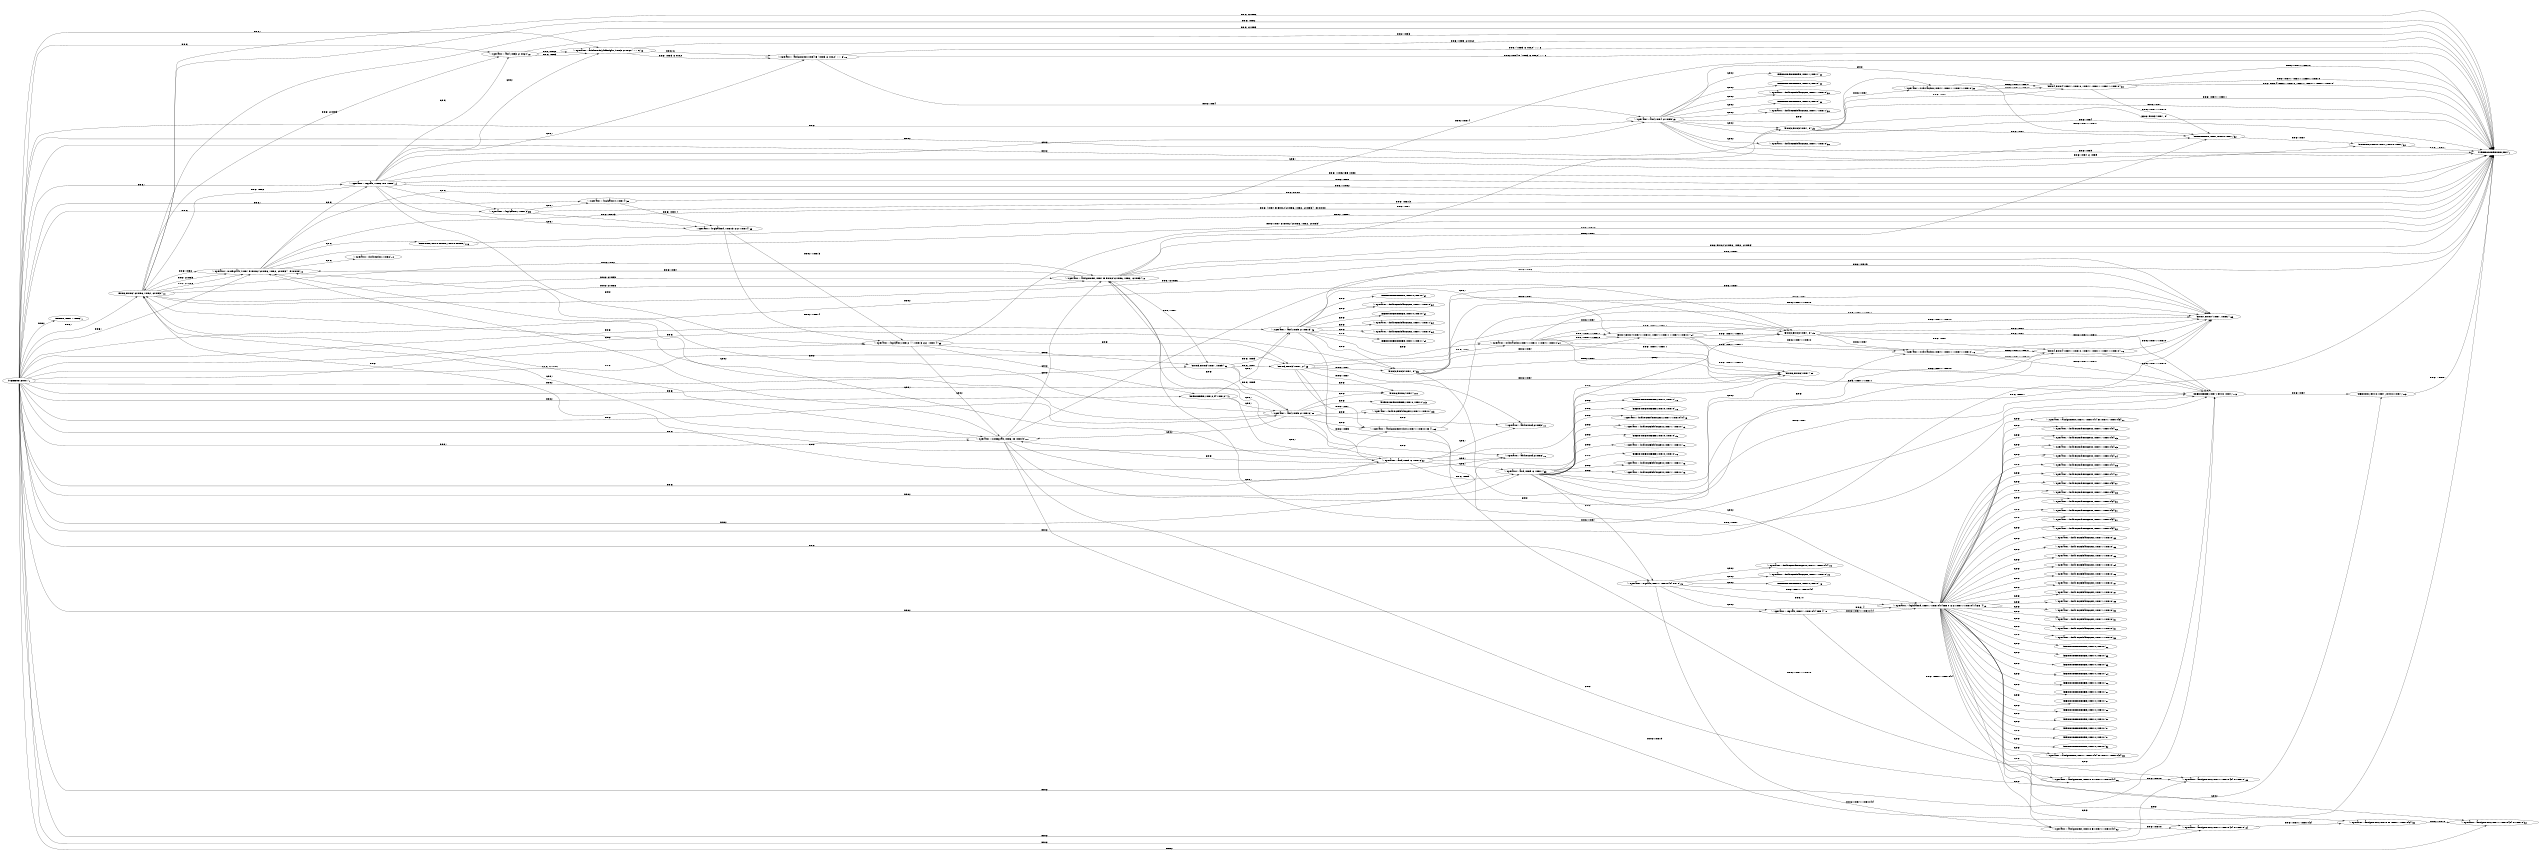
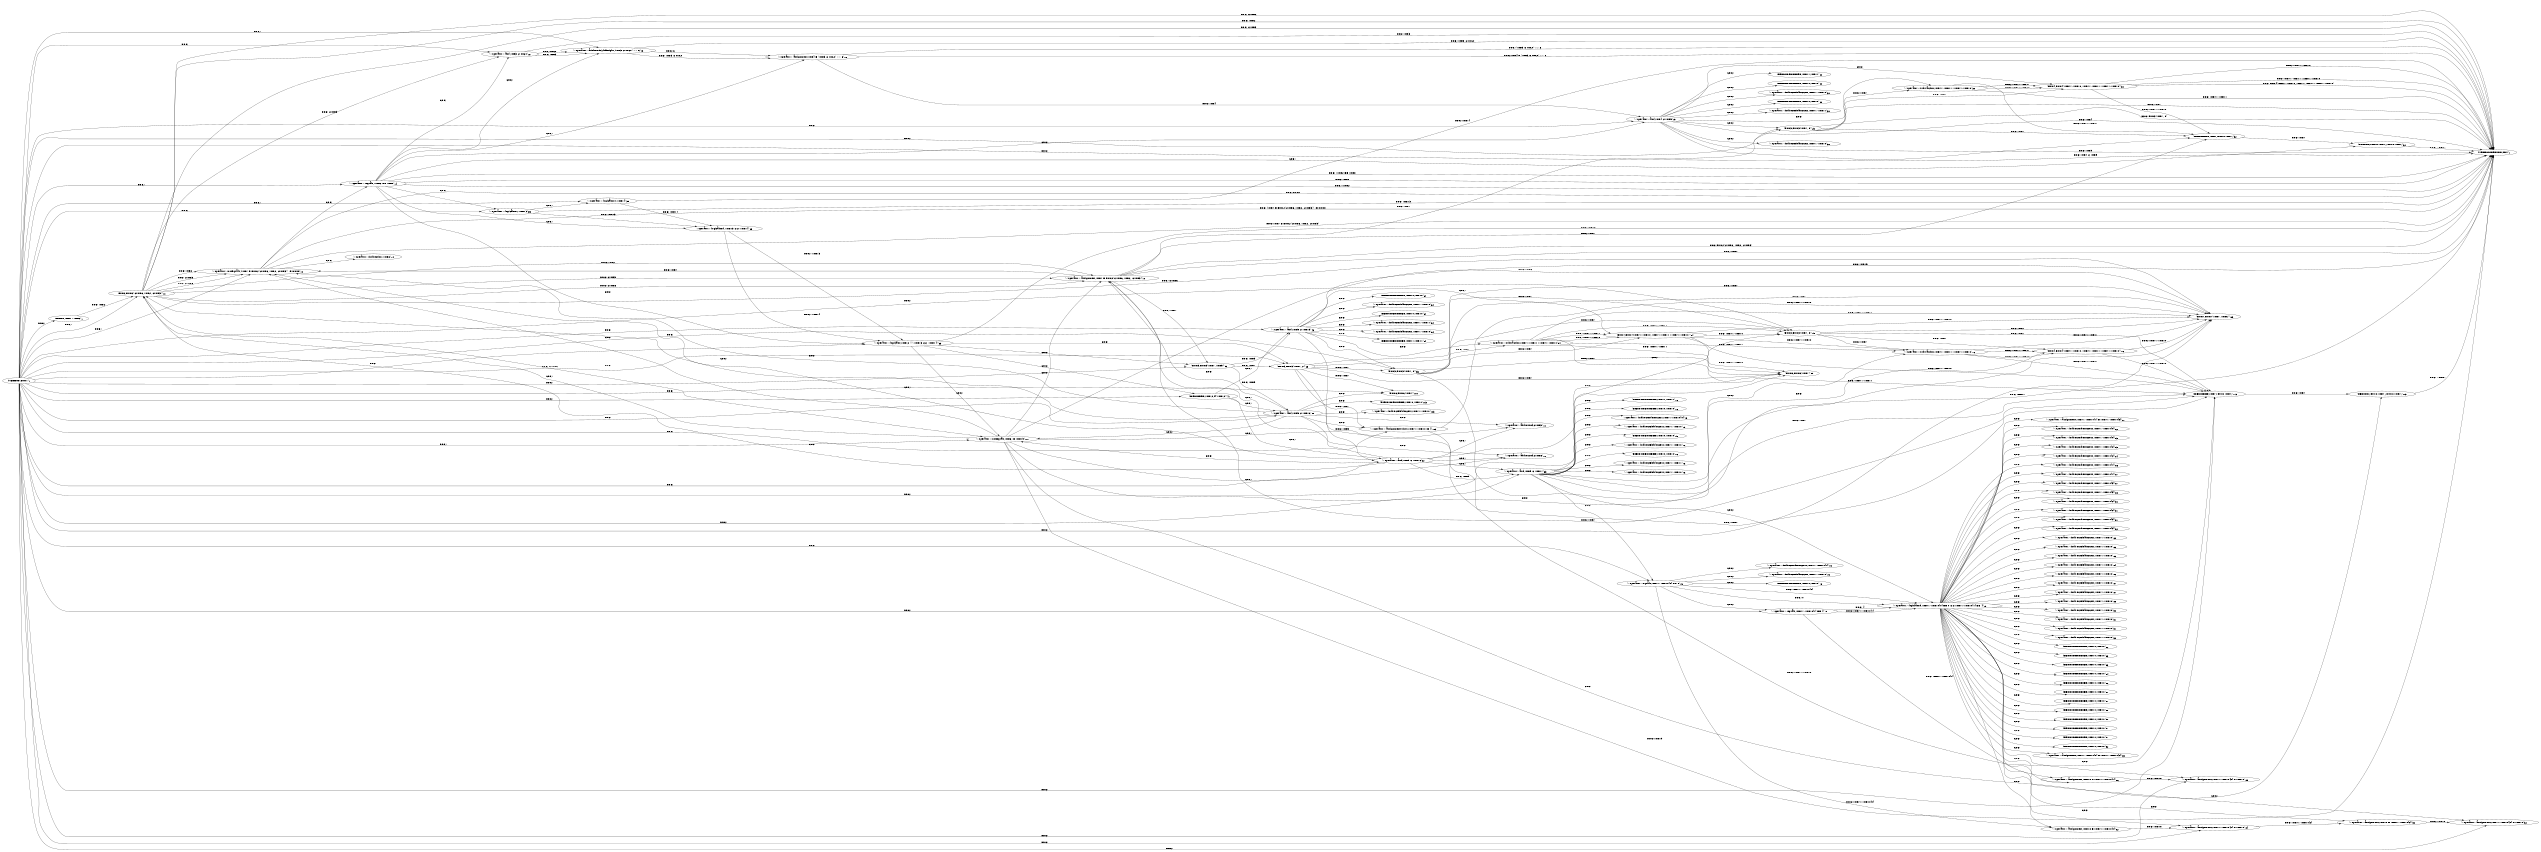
(224, 195) -> (104, 306)
(444, 244) -> none
(1377, 384) -> (1273, 434)
